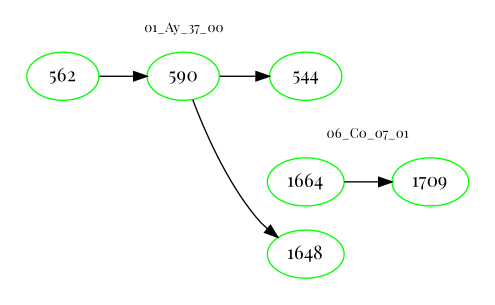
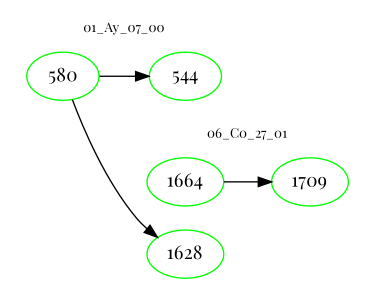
(184, 29) -> (124, 29)
(63, 76) -> none
(183, 76) -> (63, 76)
(368, 134) -> (248, 134)
(306, 254) -> (185, 254)
